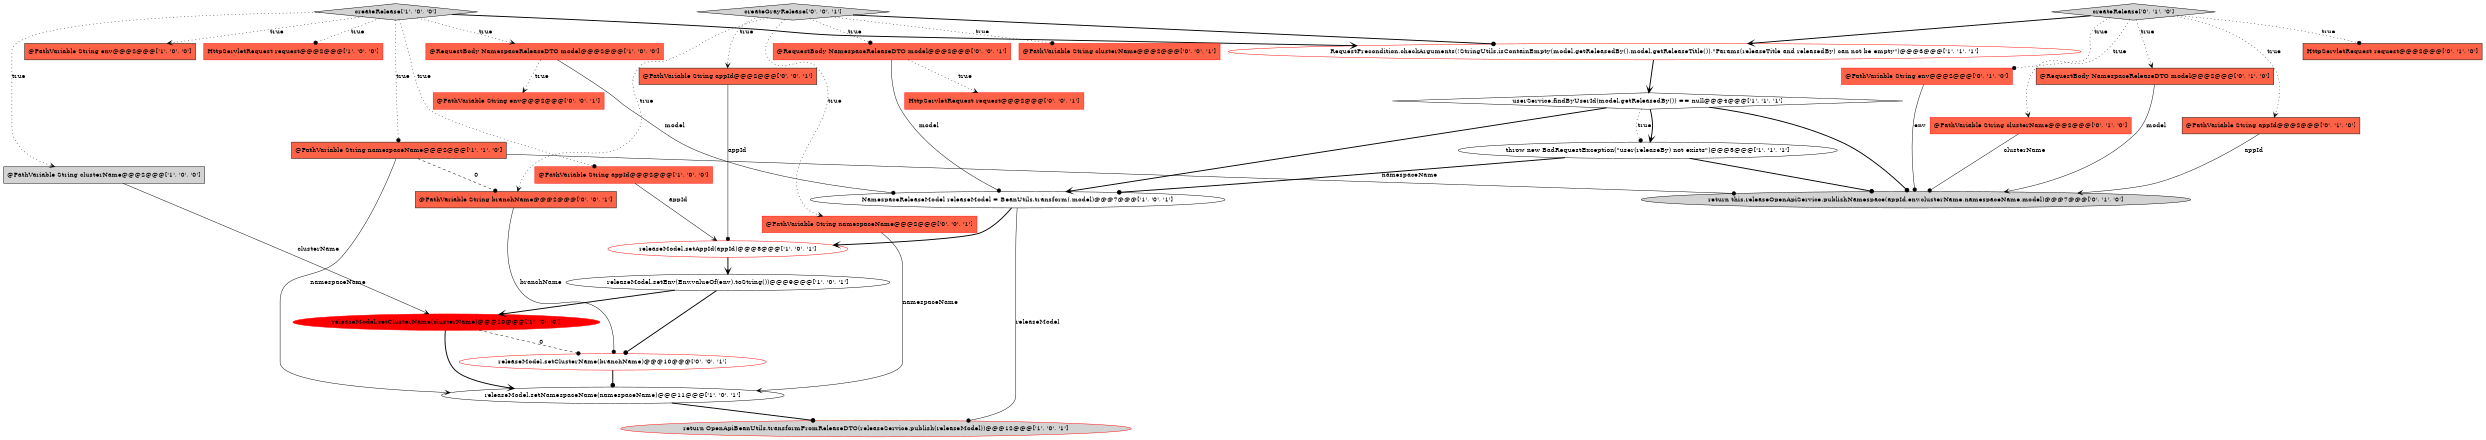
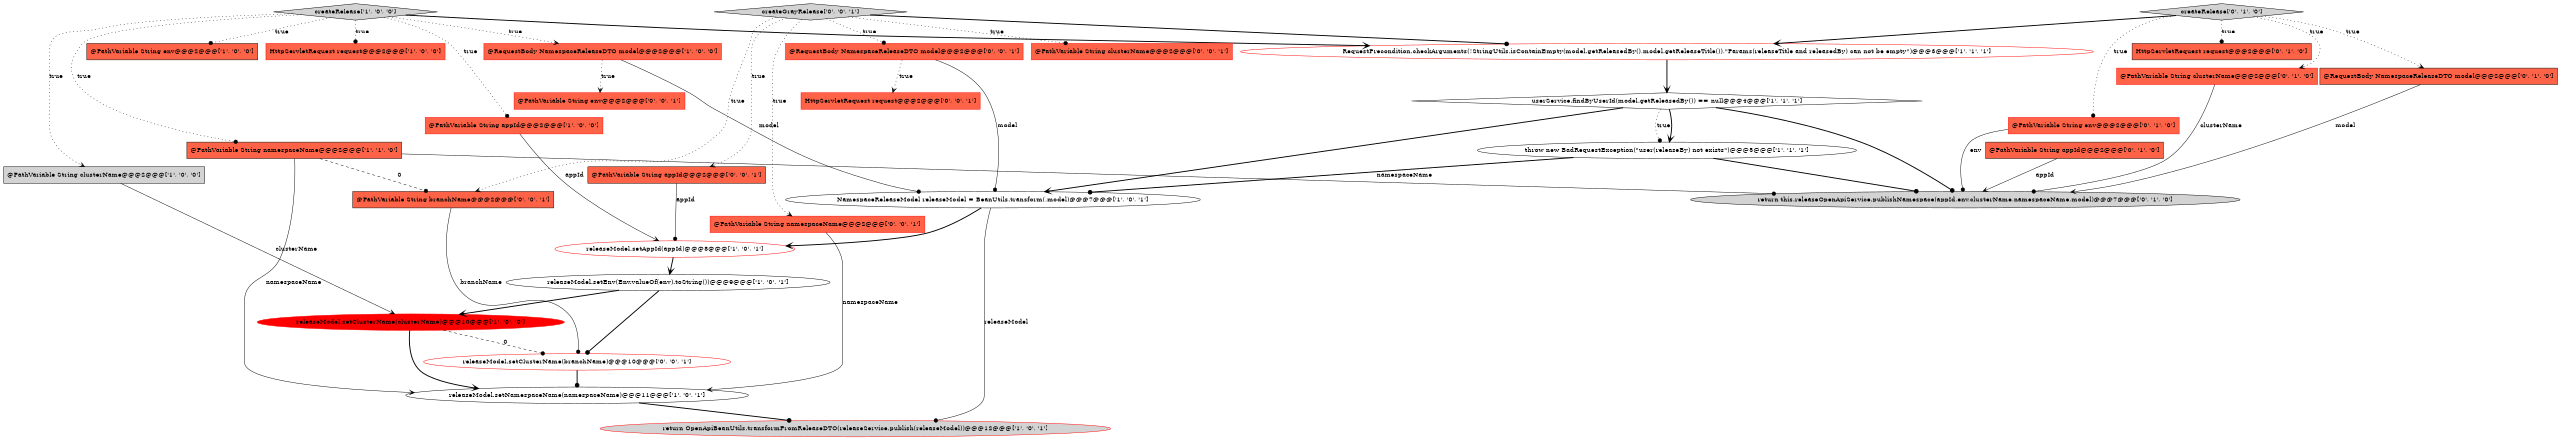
(267, 30) -> (272, 30)
(2249, 44) -> none
